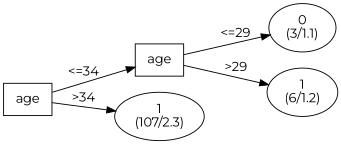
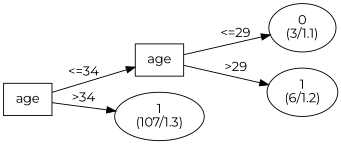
(159, 116) -> (159, 116)
